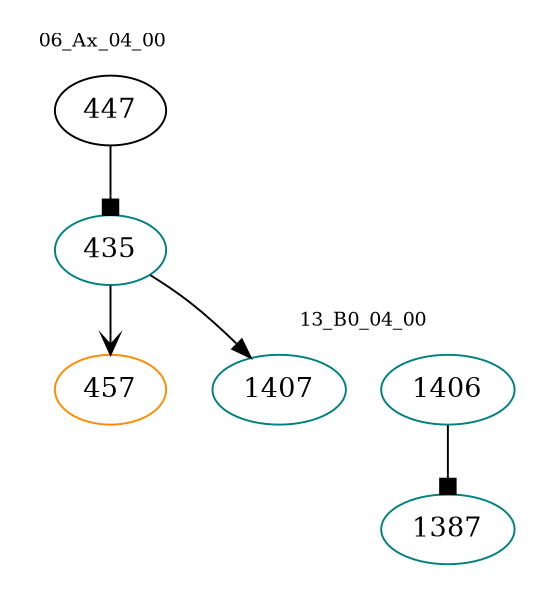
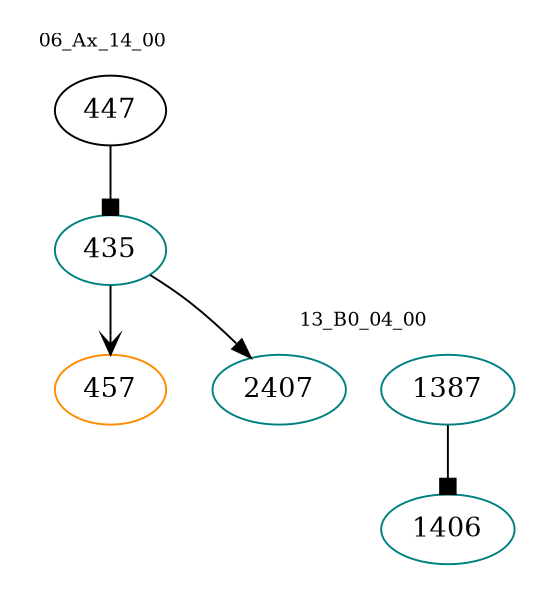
(103, 42) -> (103, 42)
(279, 390) -> (279, 390)
(448, 450) -> (448, 450)
